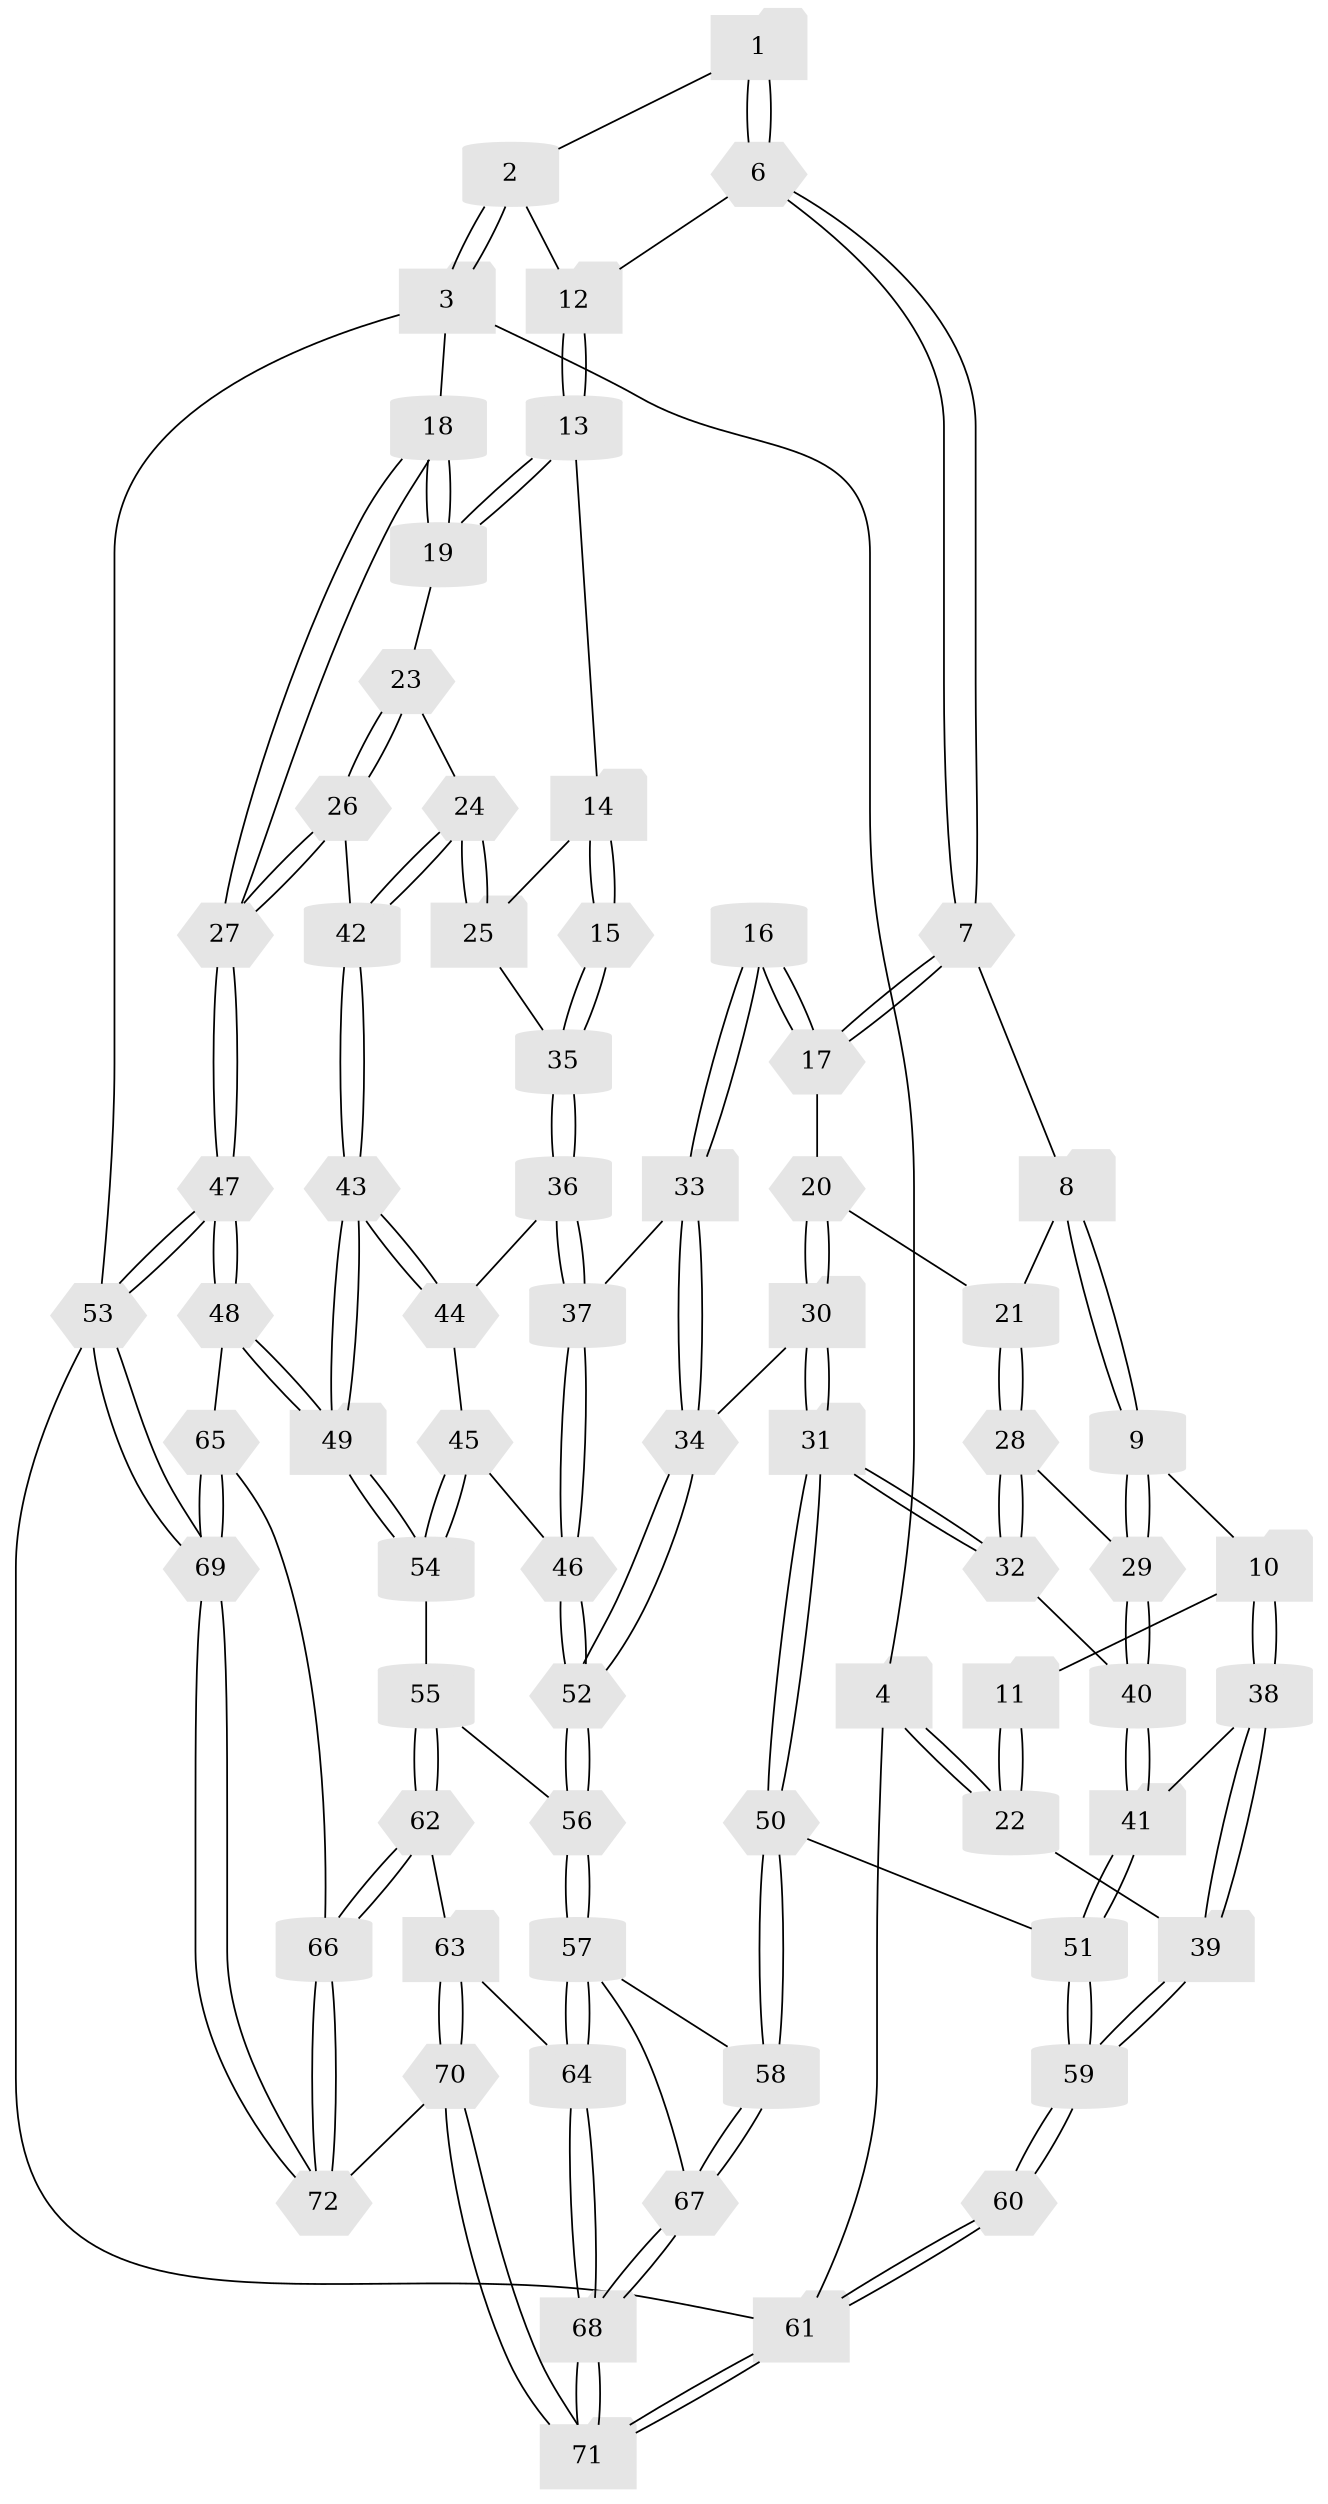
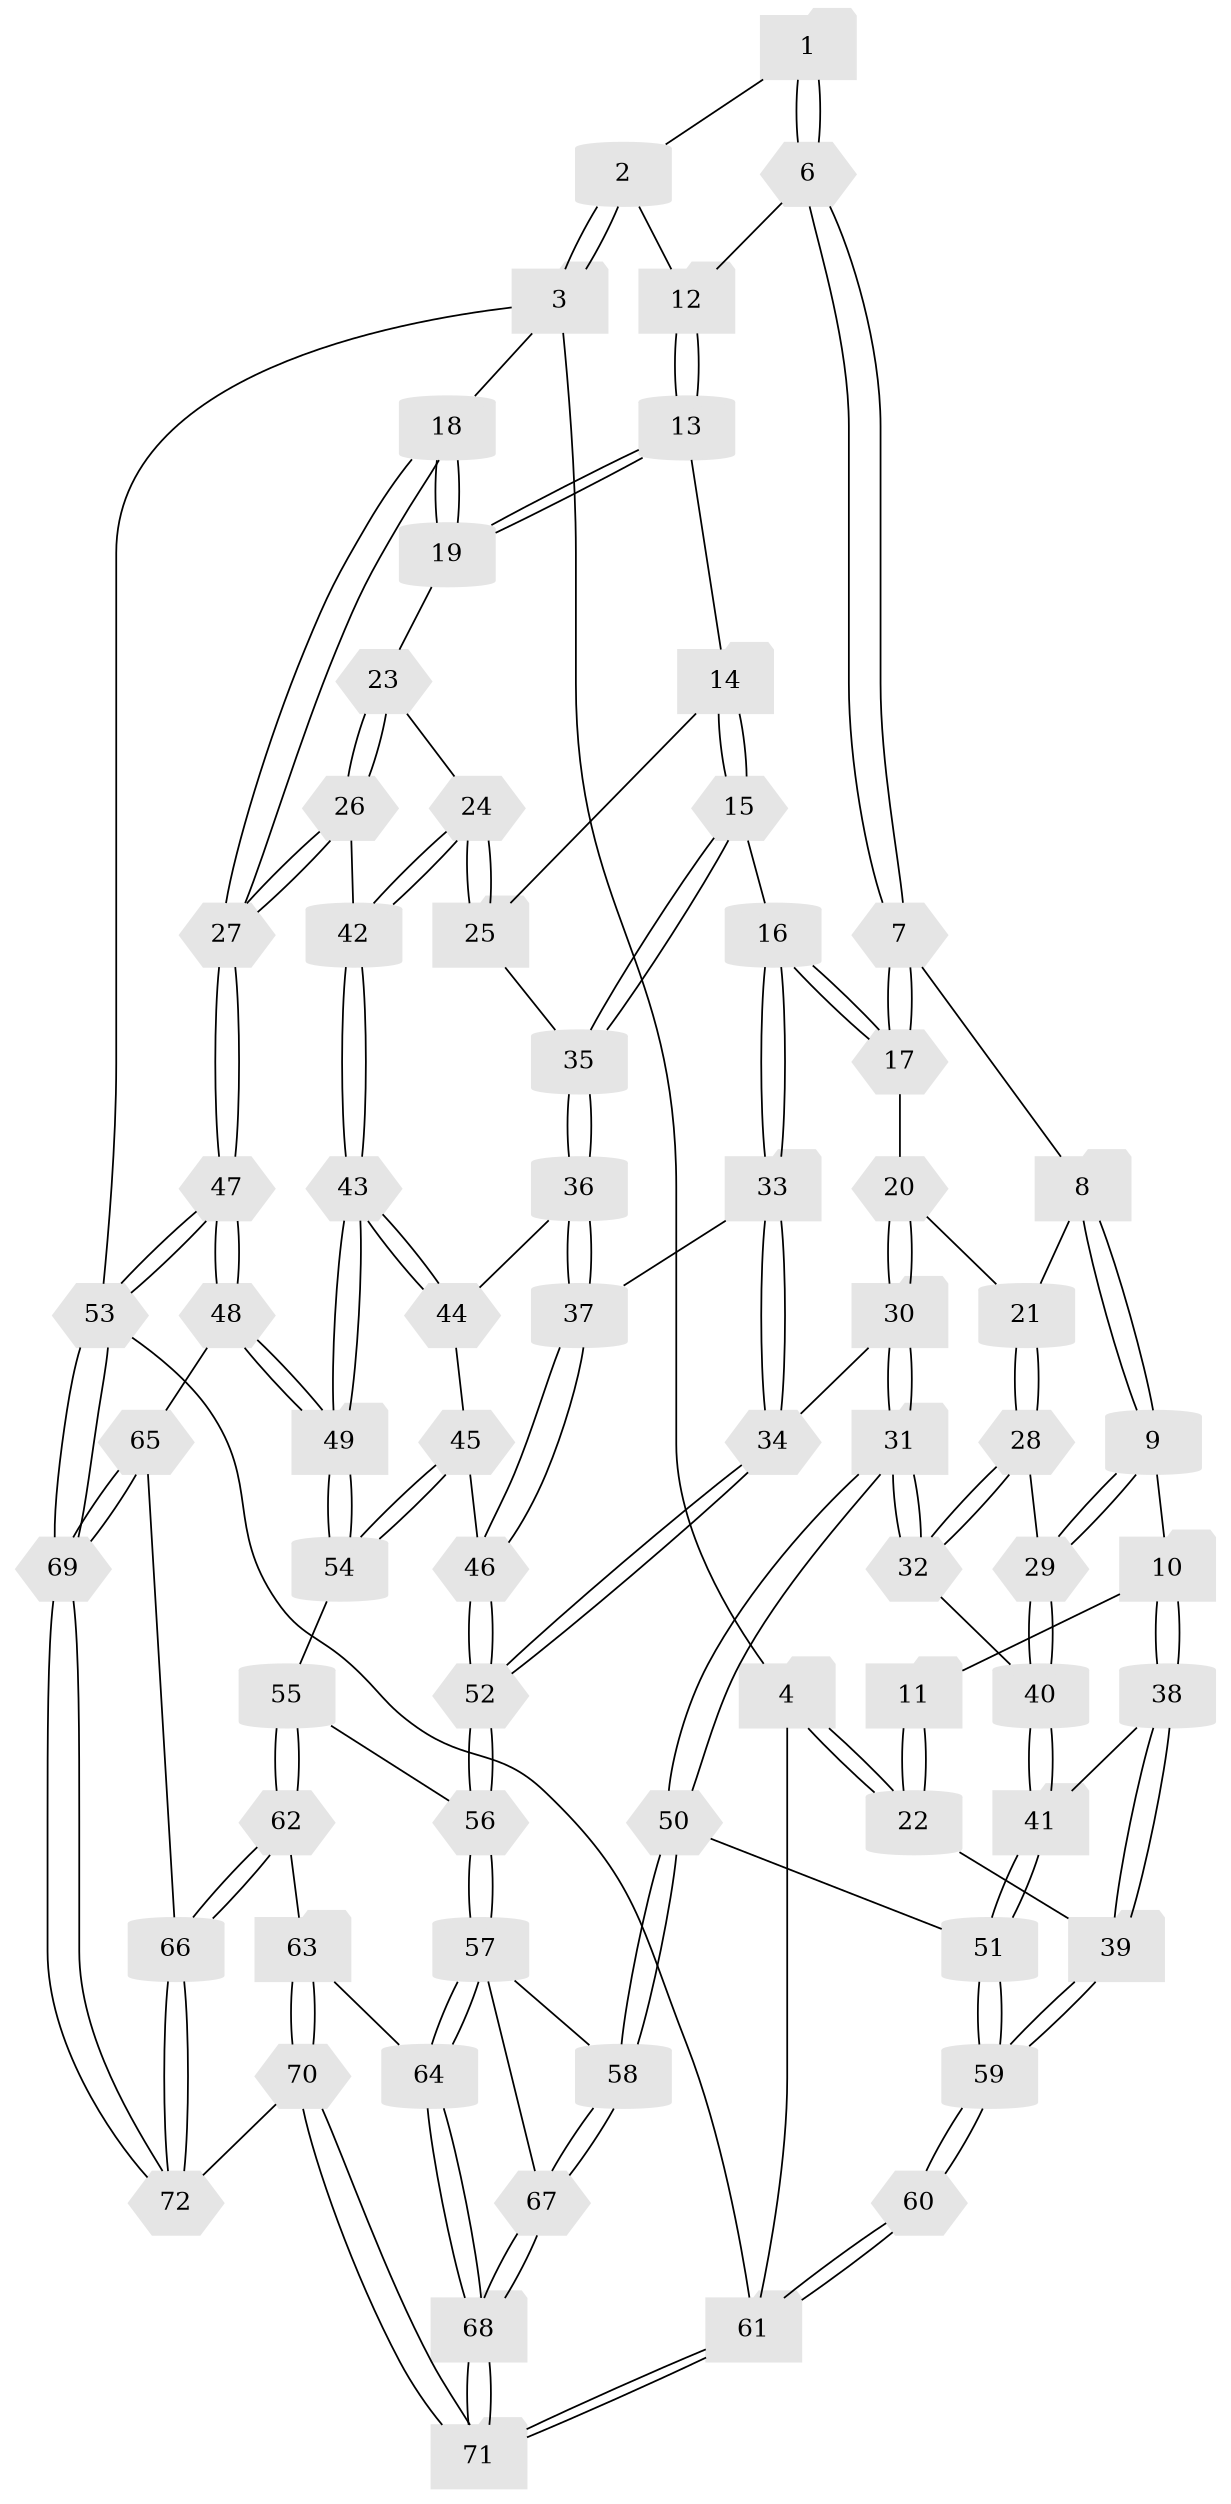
none -> (756, 872)
